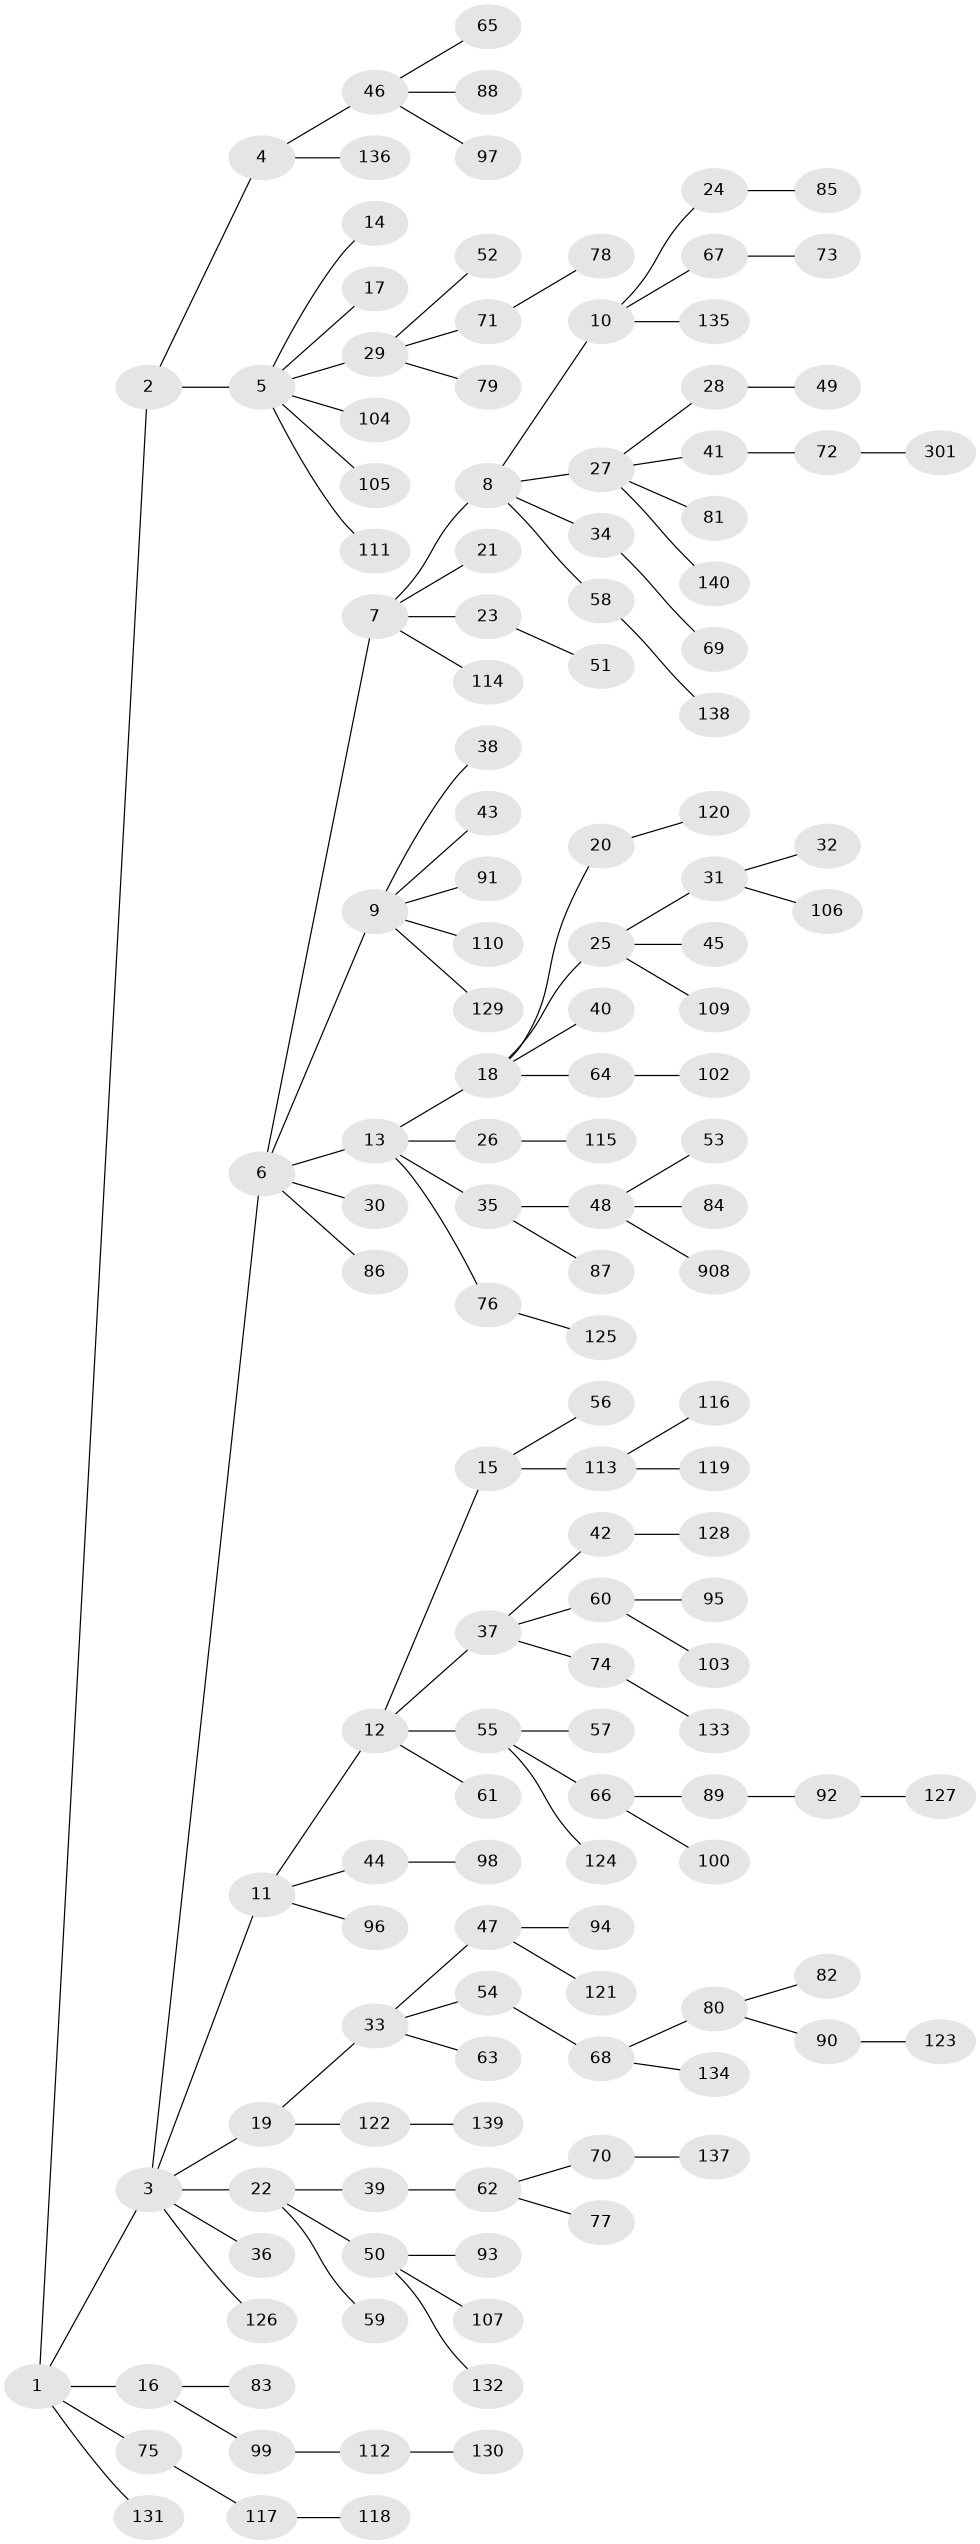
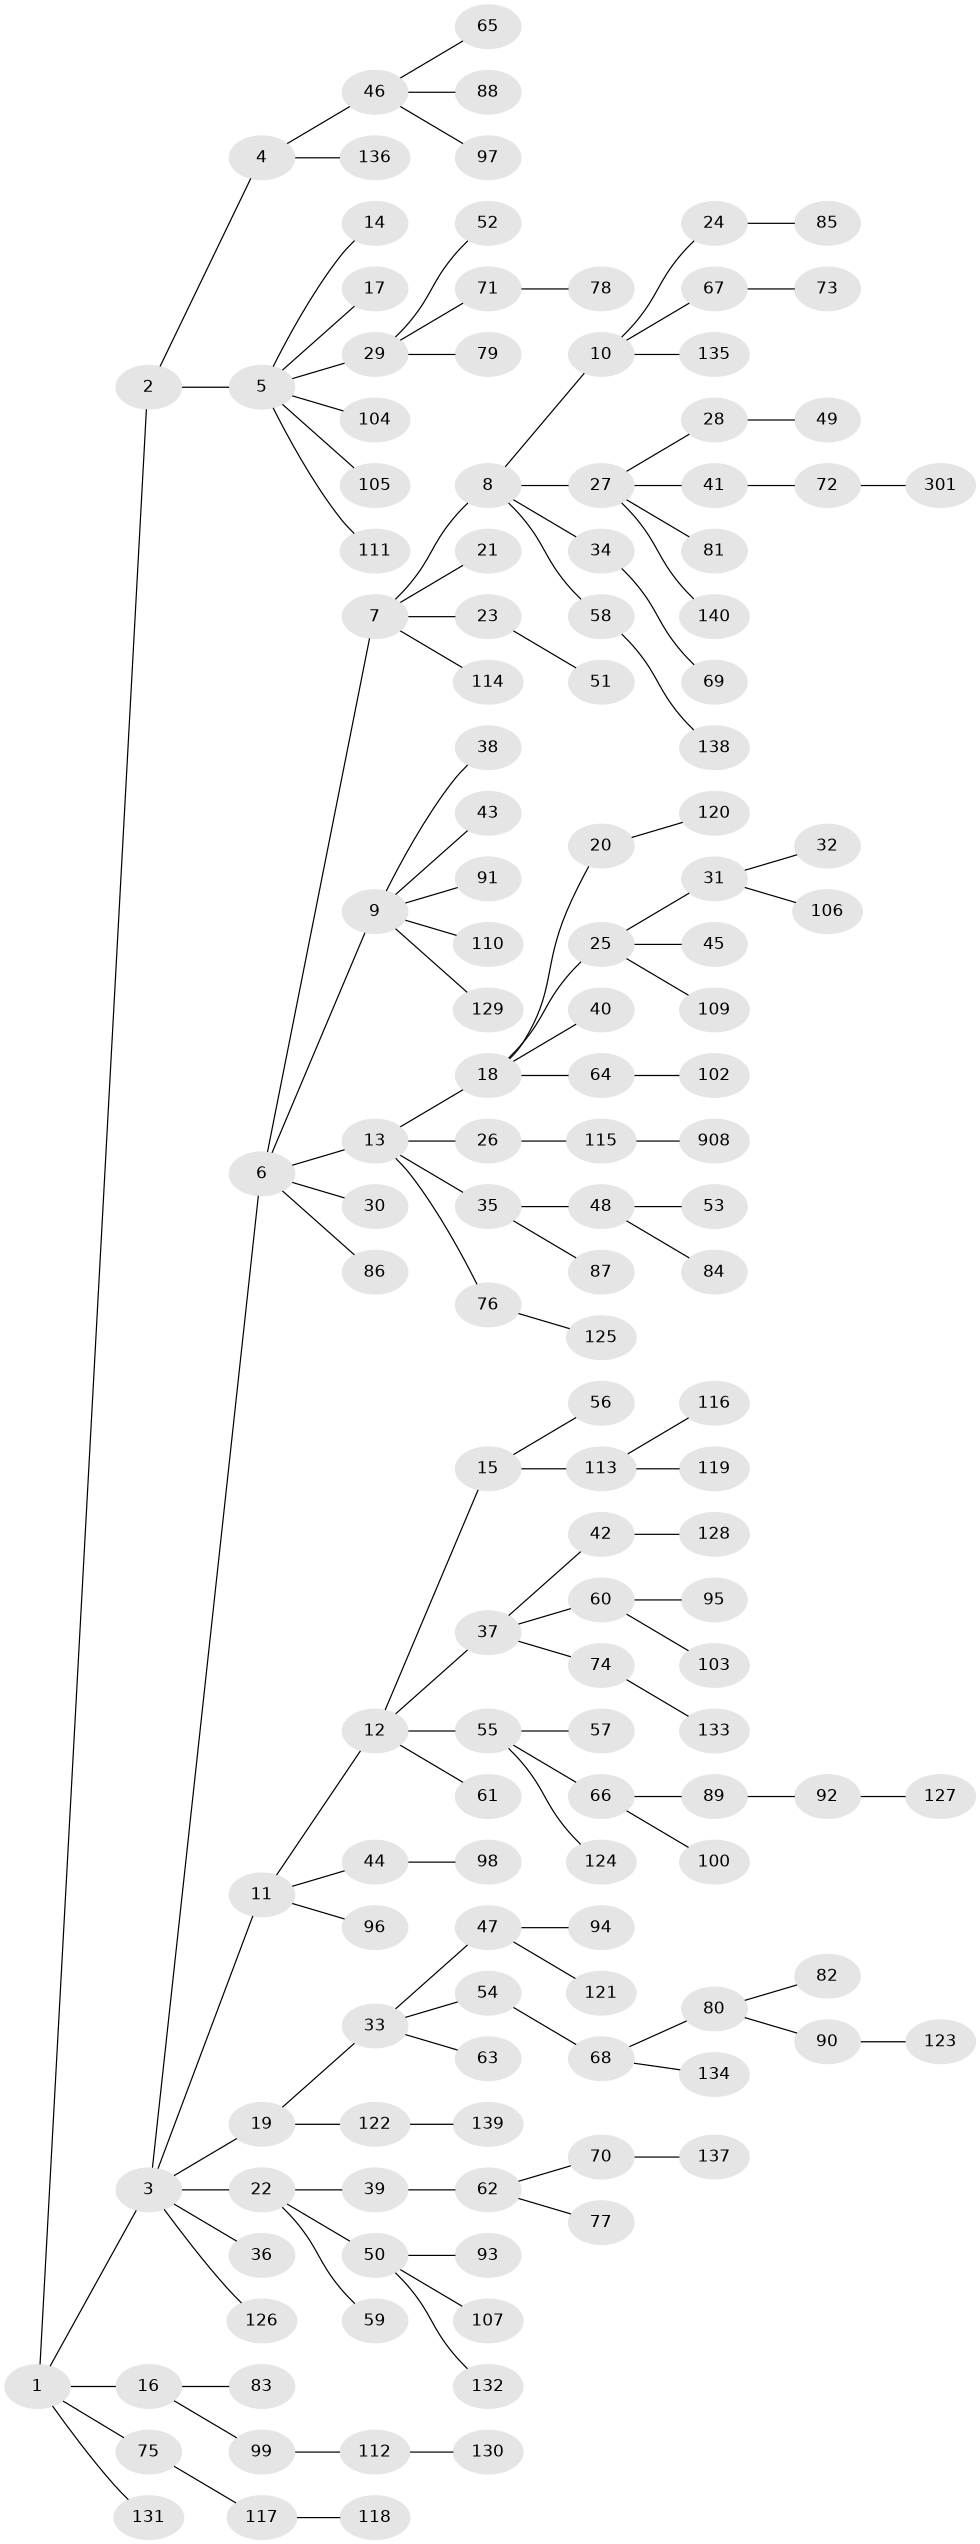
(658, 1239) -> (658, 1141)
